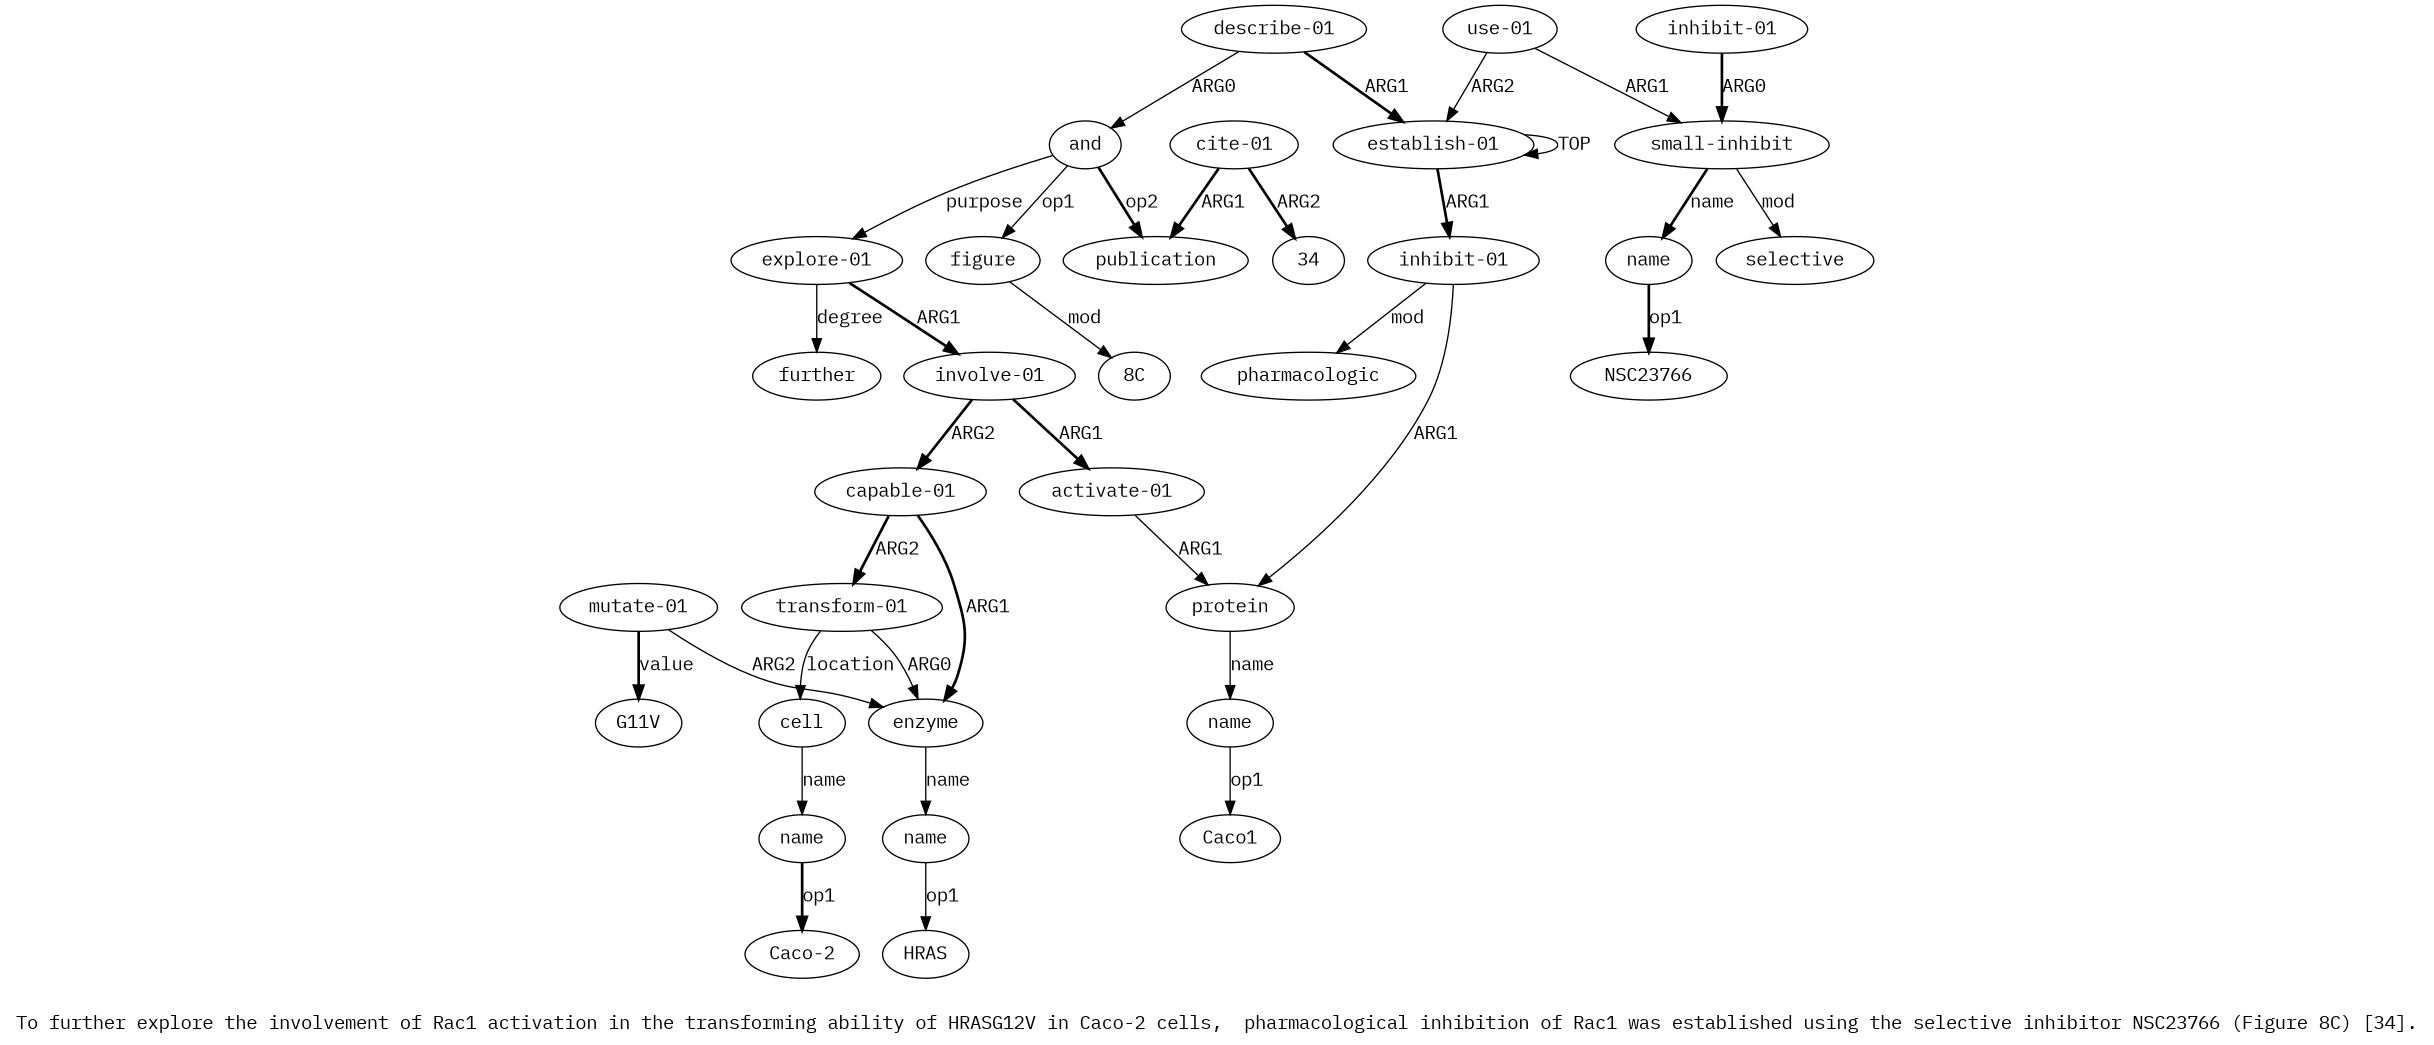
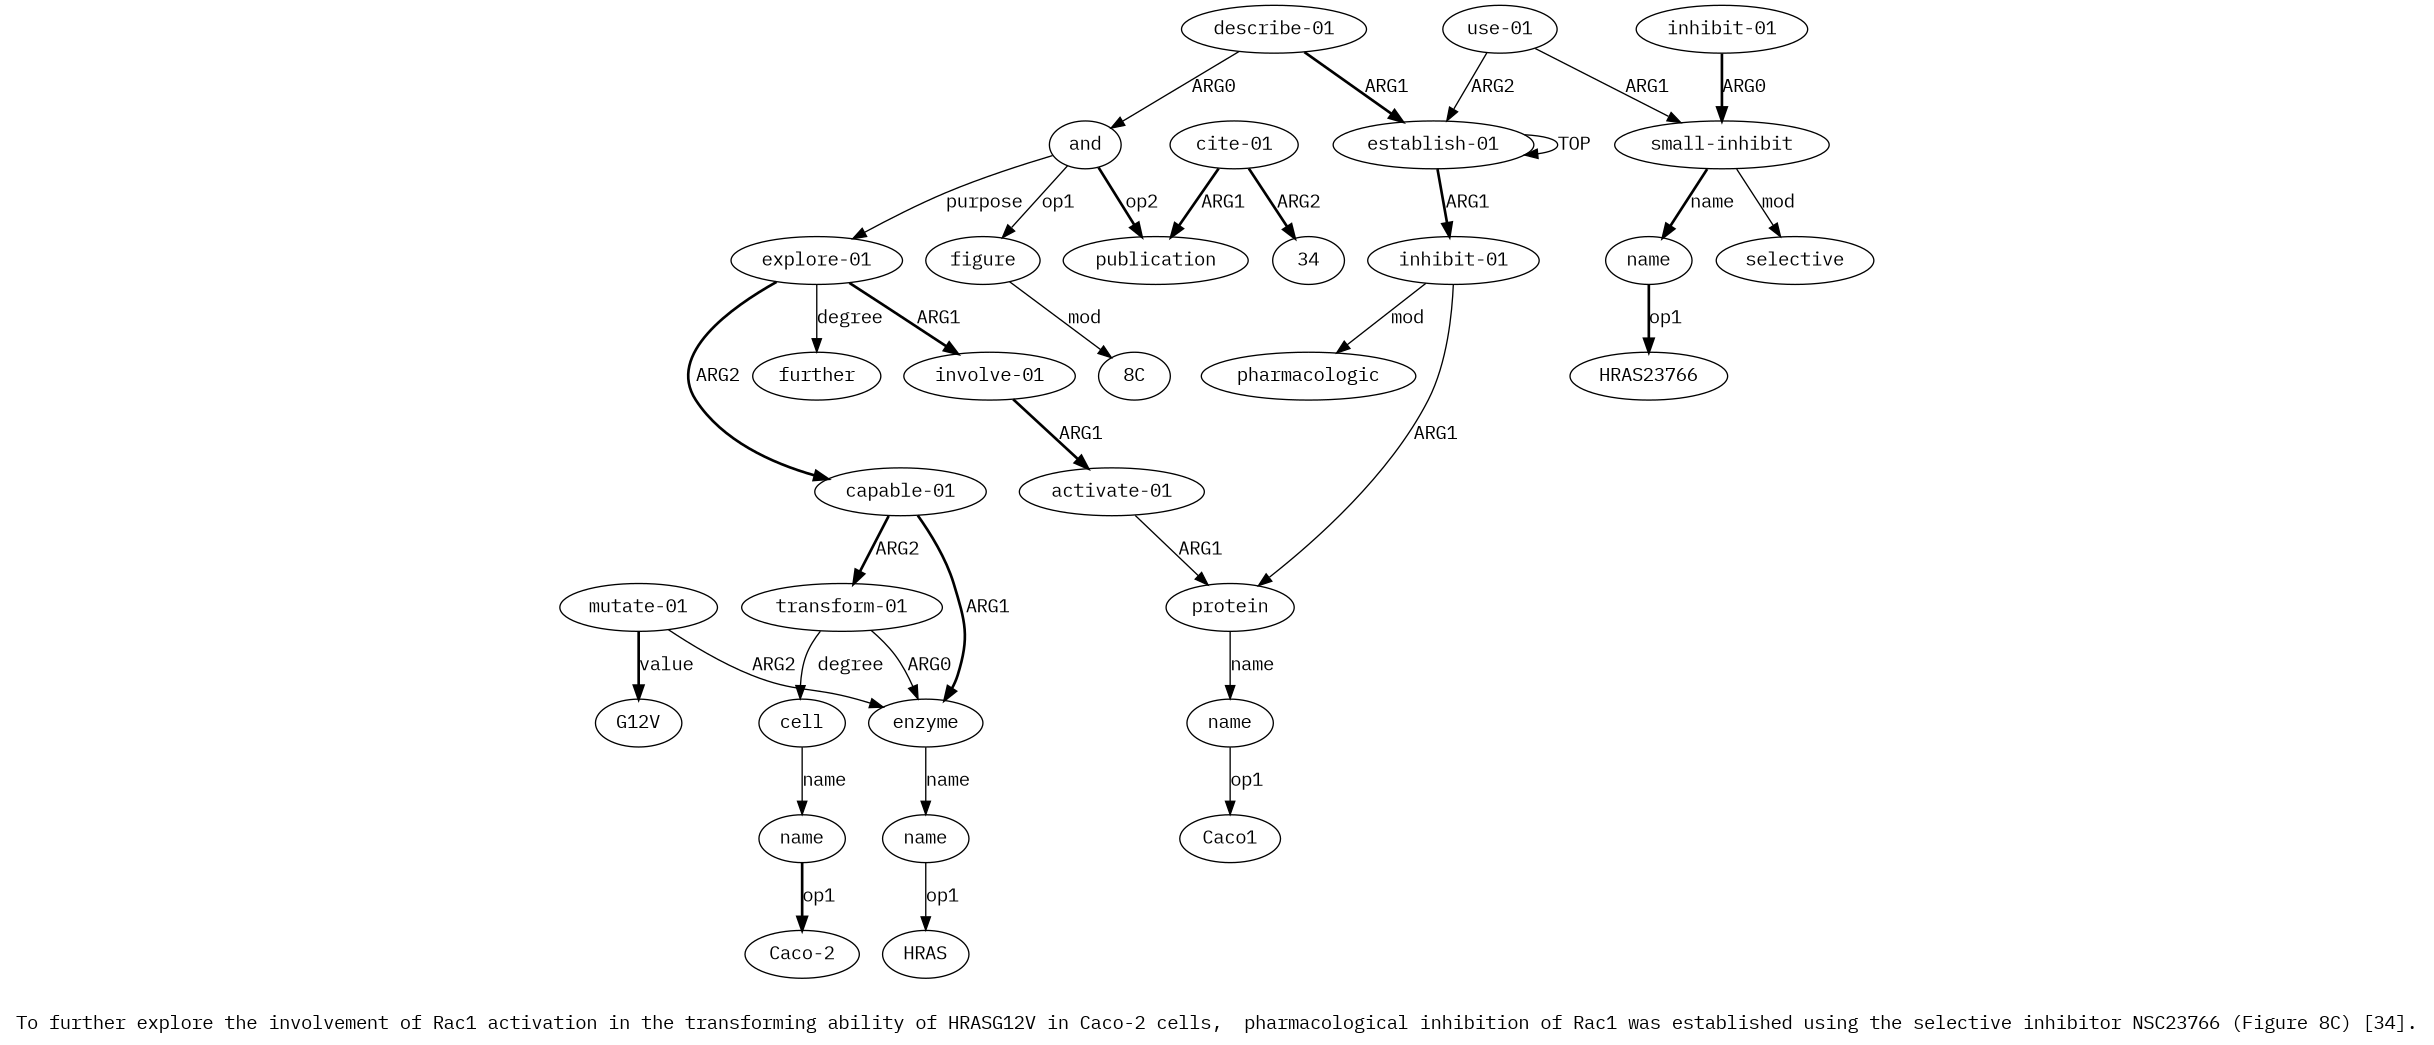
(1649, 376) -> (1649, 376)
(949, 429) -> (693, 393)
(851, 665) -> (851, 665)
(639, 723) -> (639, 723)
